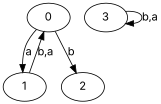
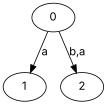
(106, 18) -> none
(71, 52) -> (77, 52)
(35, 56) -> none
